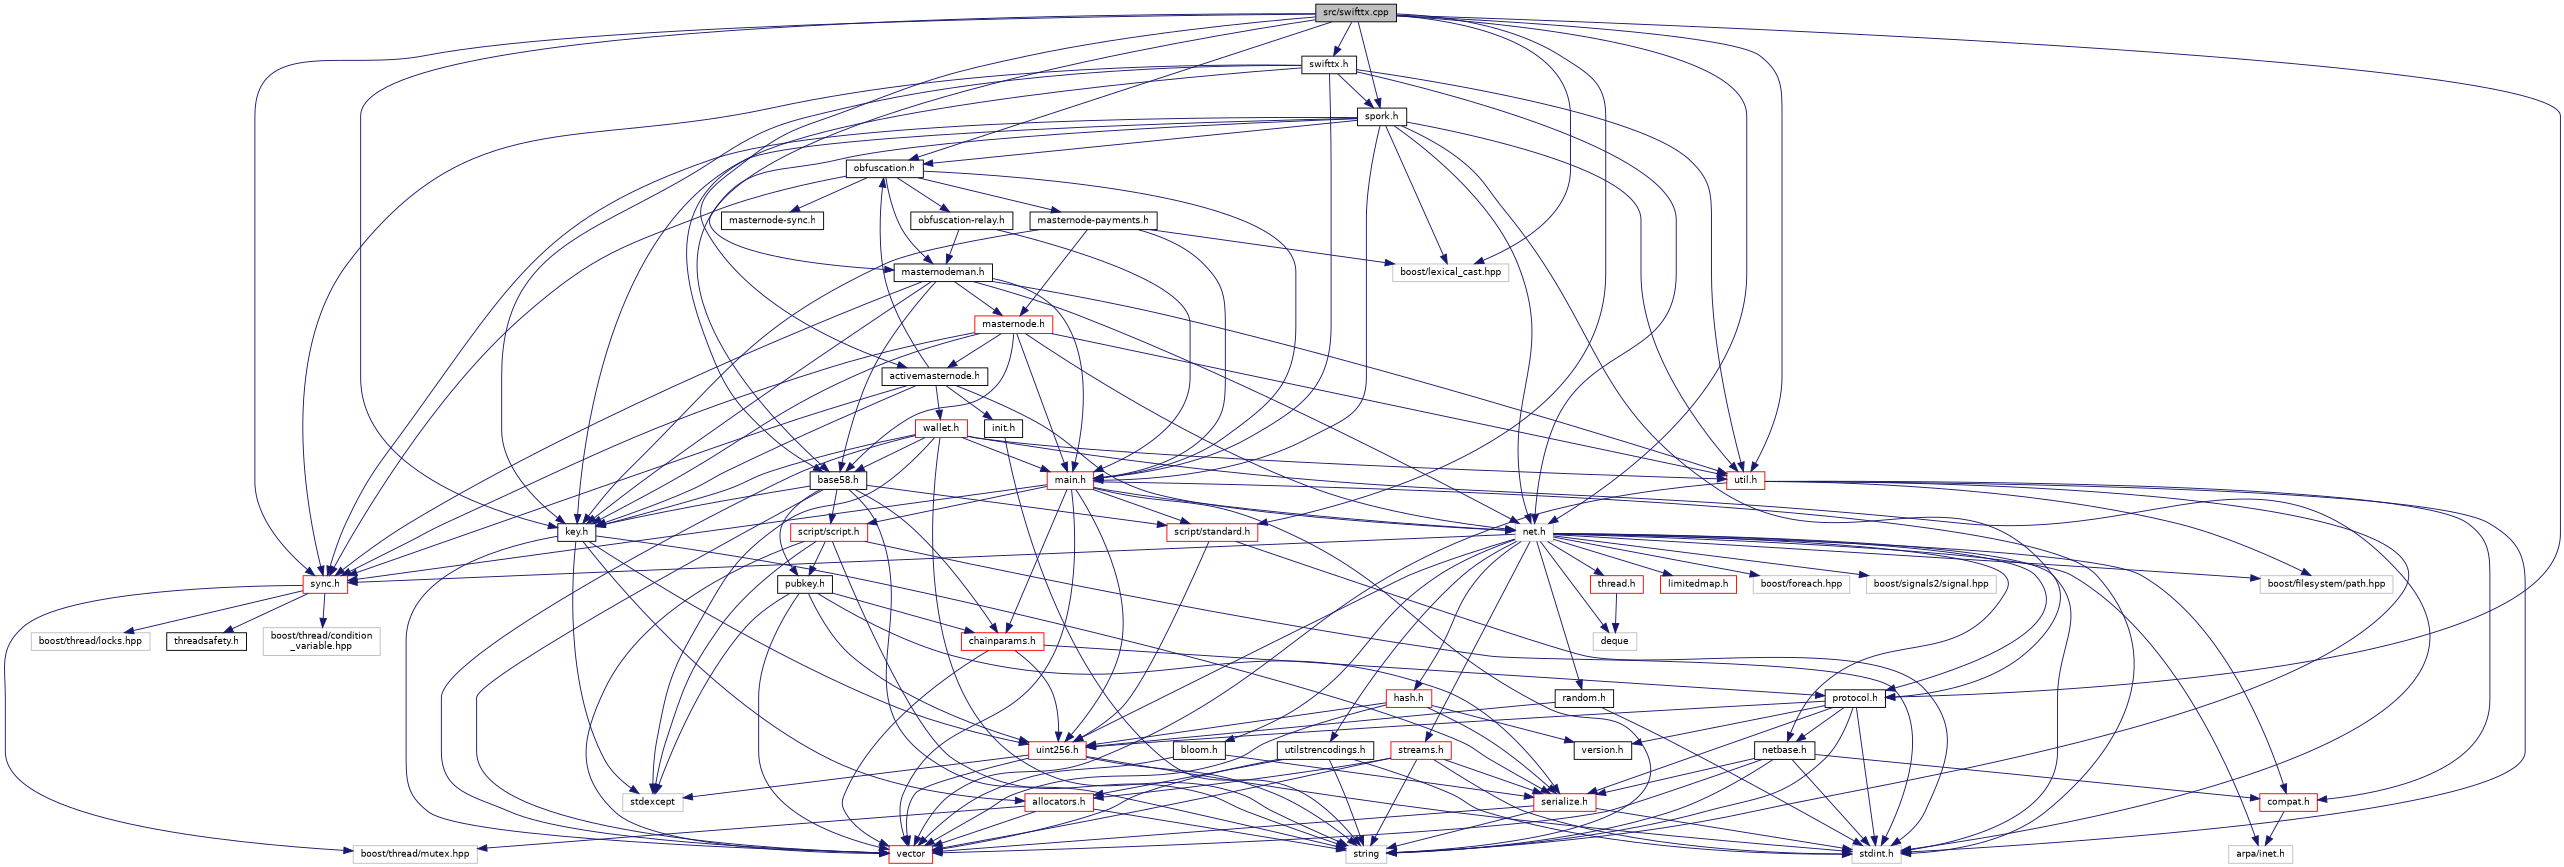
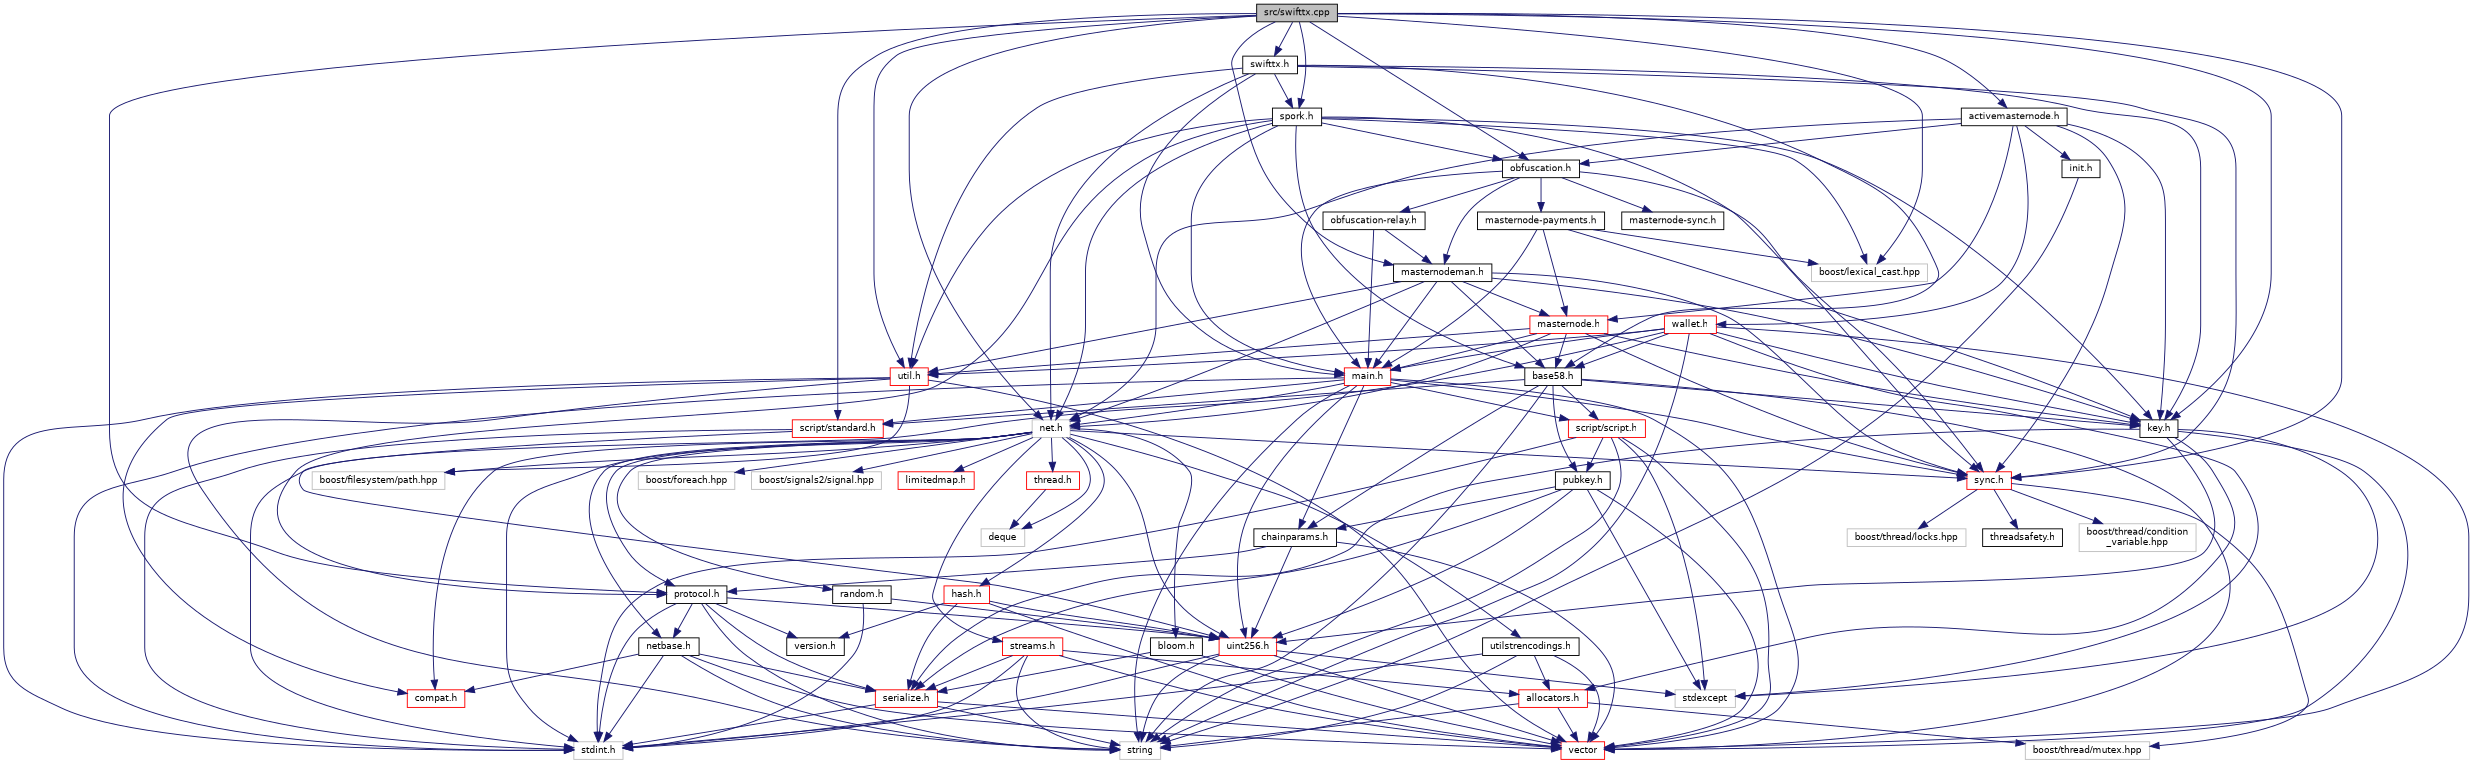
(978, 348) -> (1865, 292)
(1003, 642) -> (1295, 538)
(2261, 854) -> none
